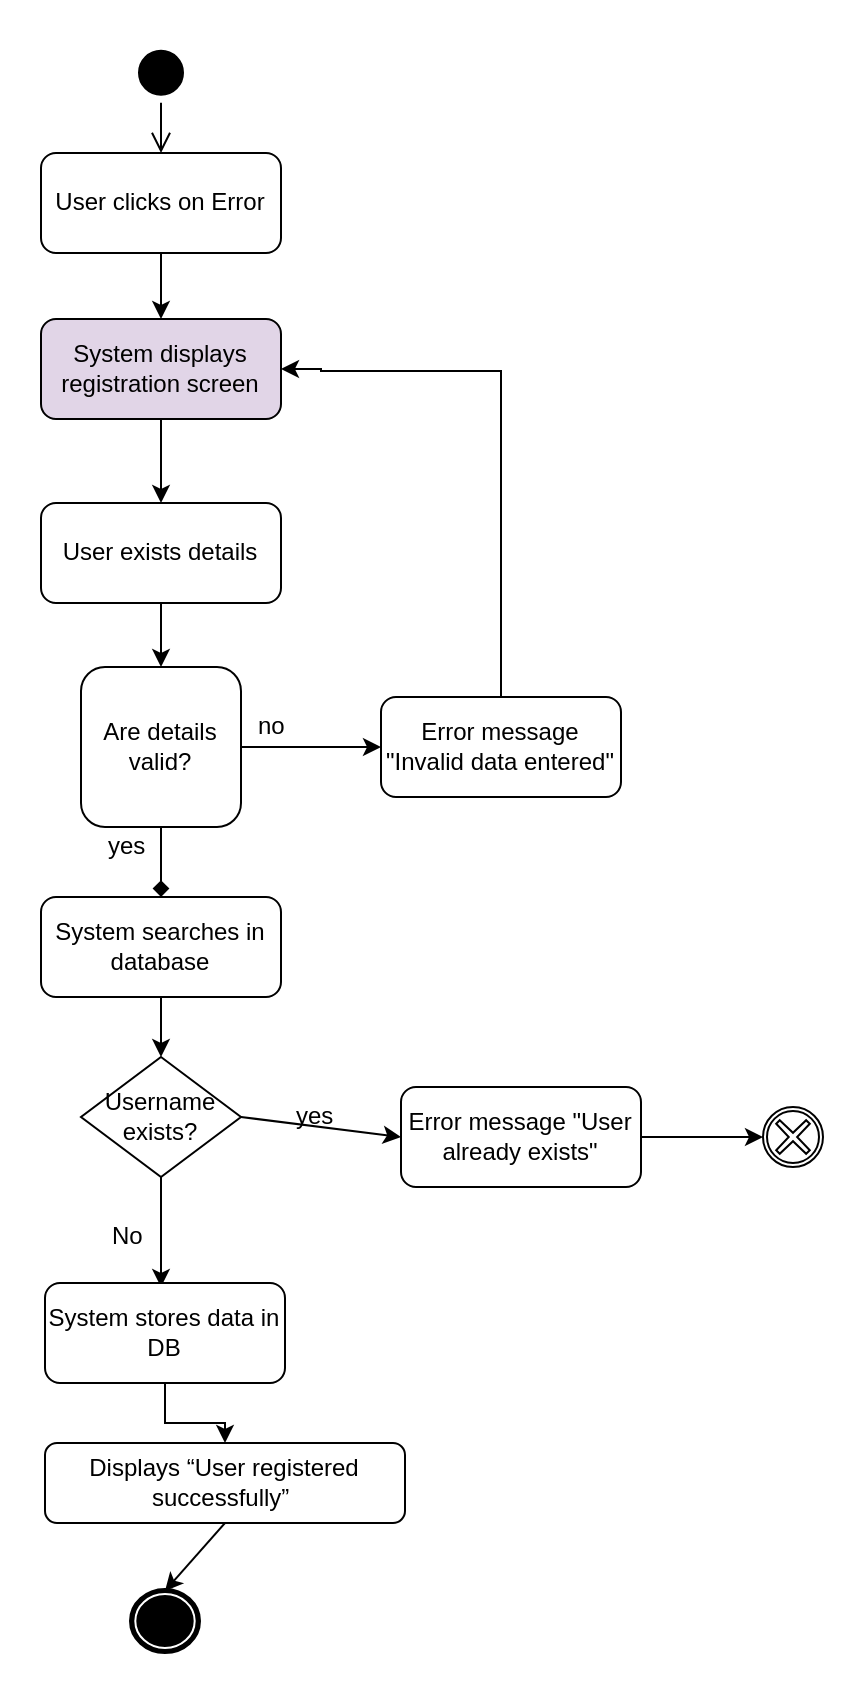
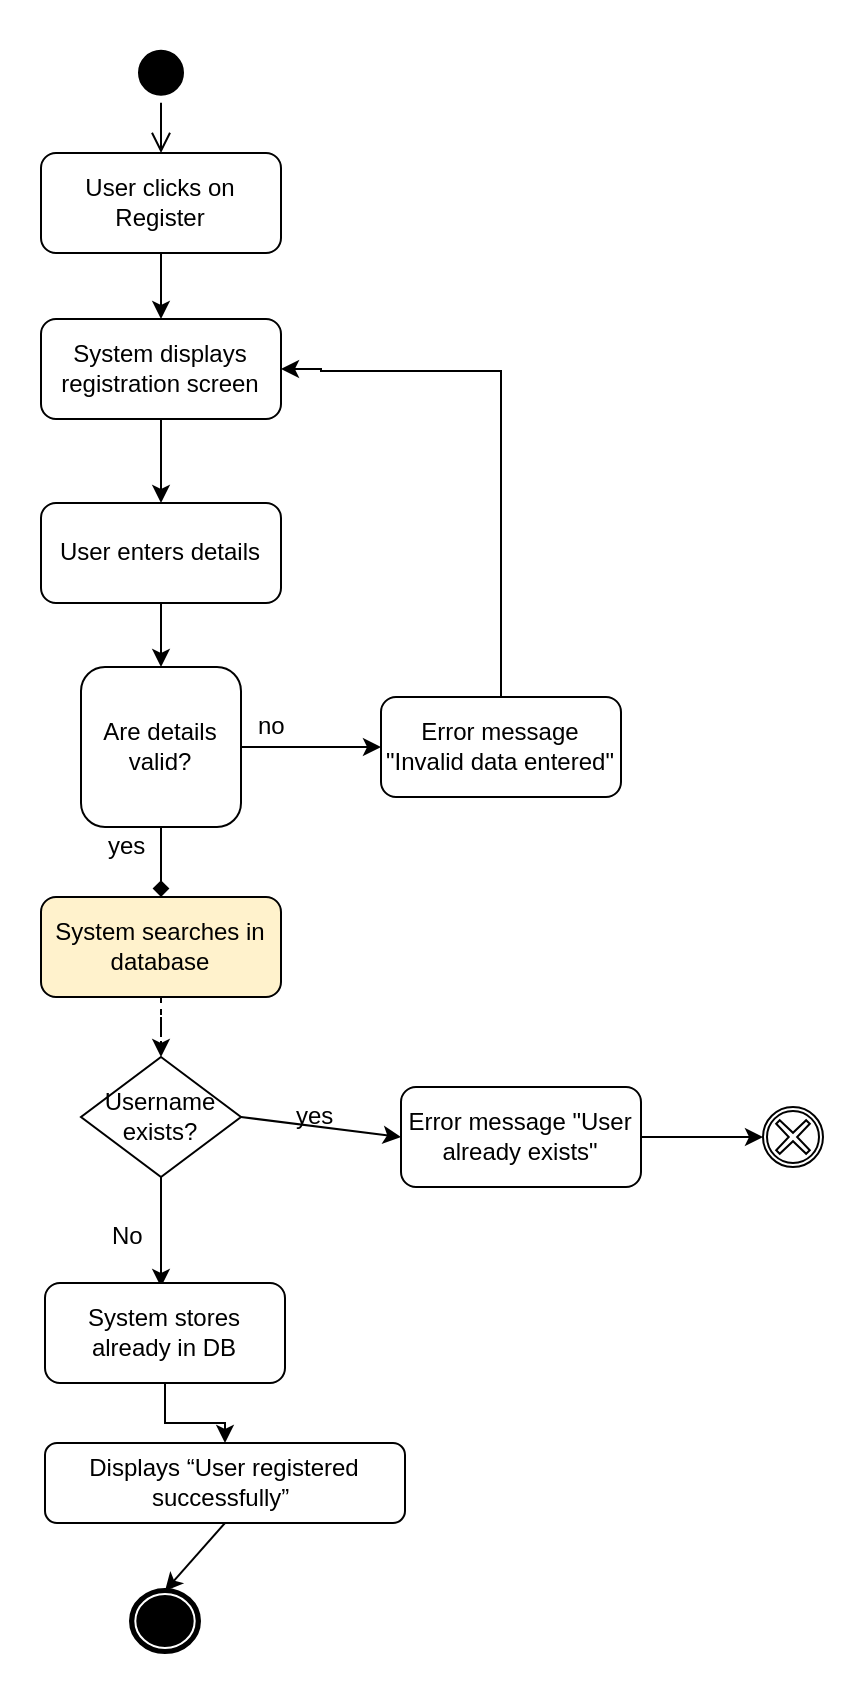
(161, 203) -> (161, 203)
(161, 369) -> (161, 369)
(161, 553) -> (161, 553)
(161, 947) -> (161, 947)
(161, 1009) -> (161, 1009)
(165, 1333) -> (165, 1333)
